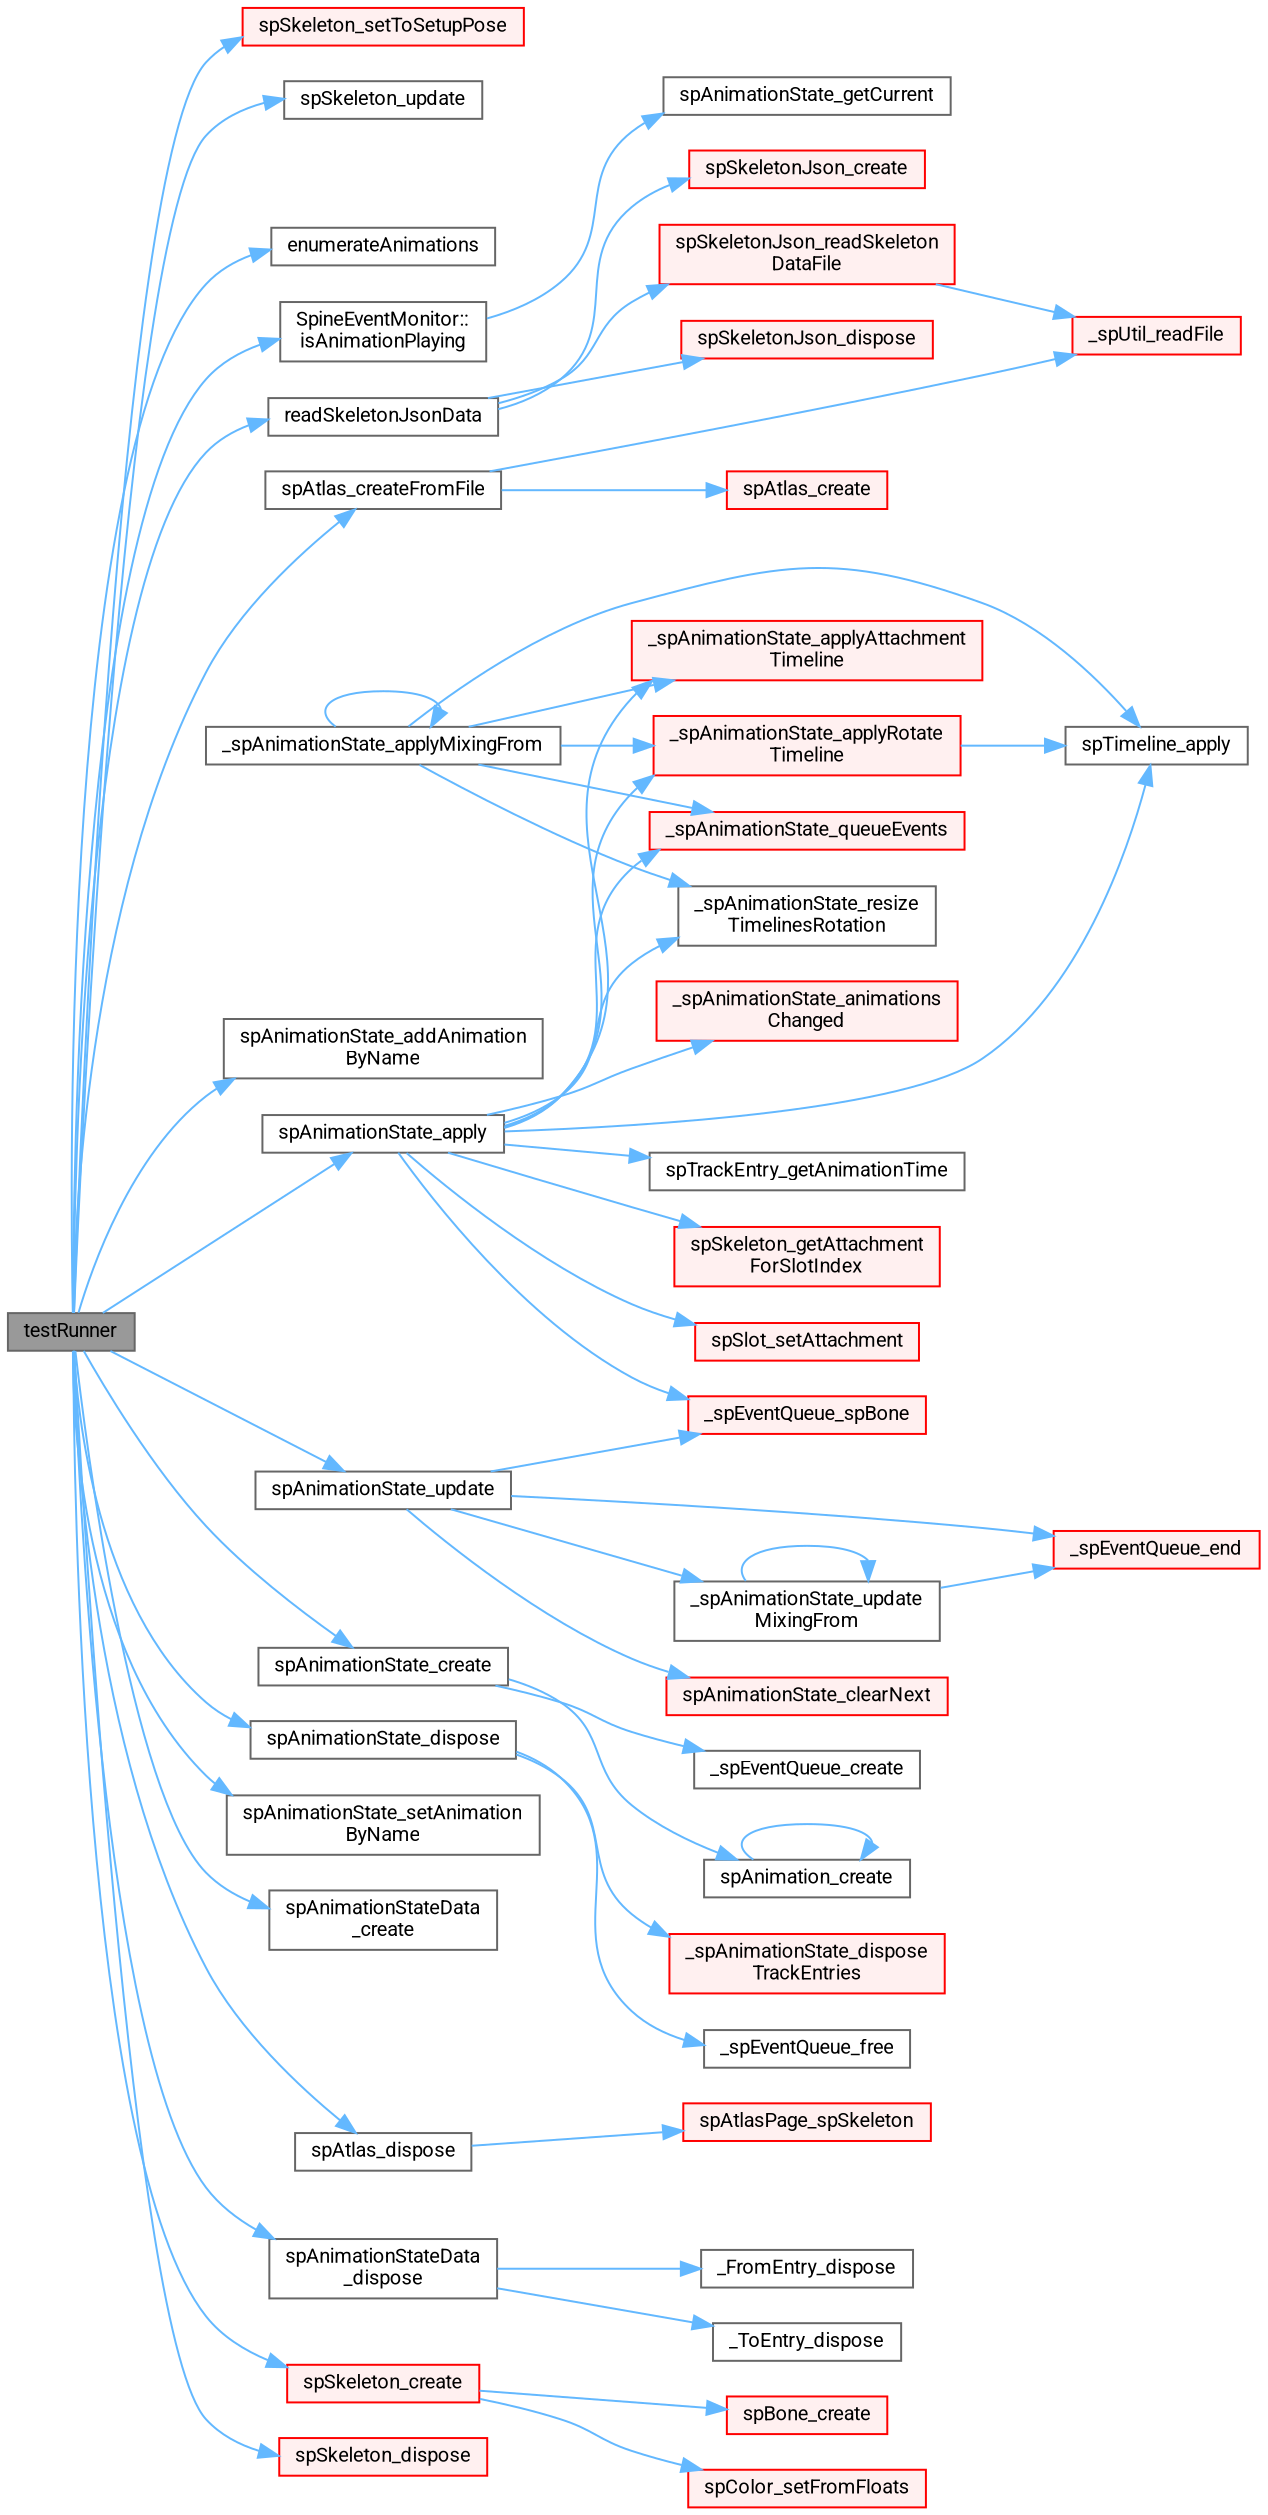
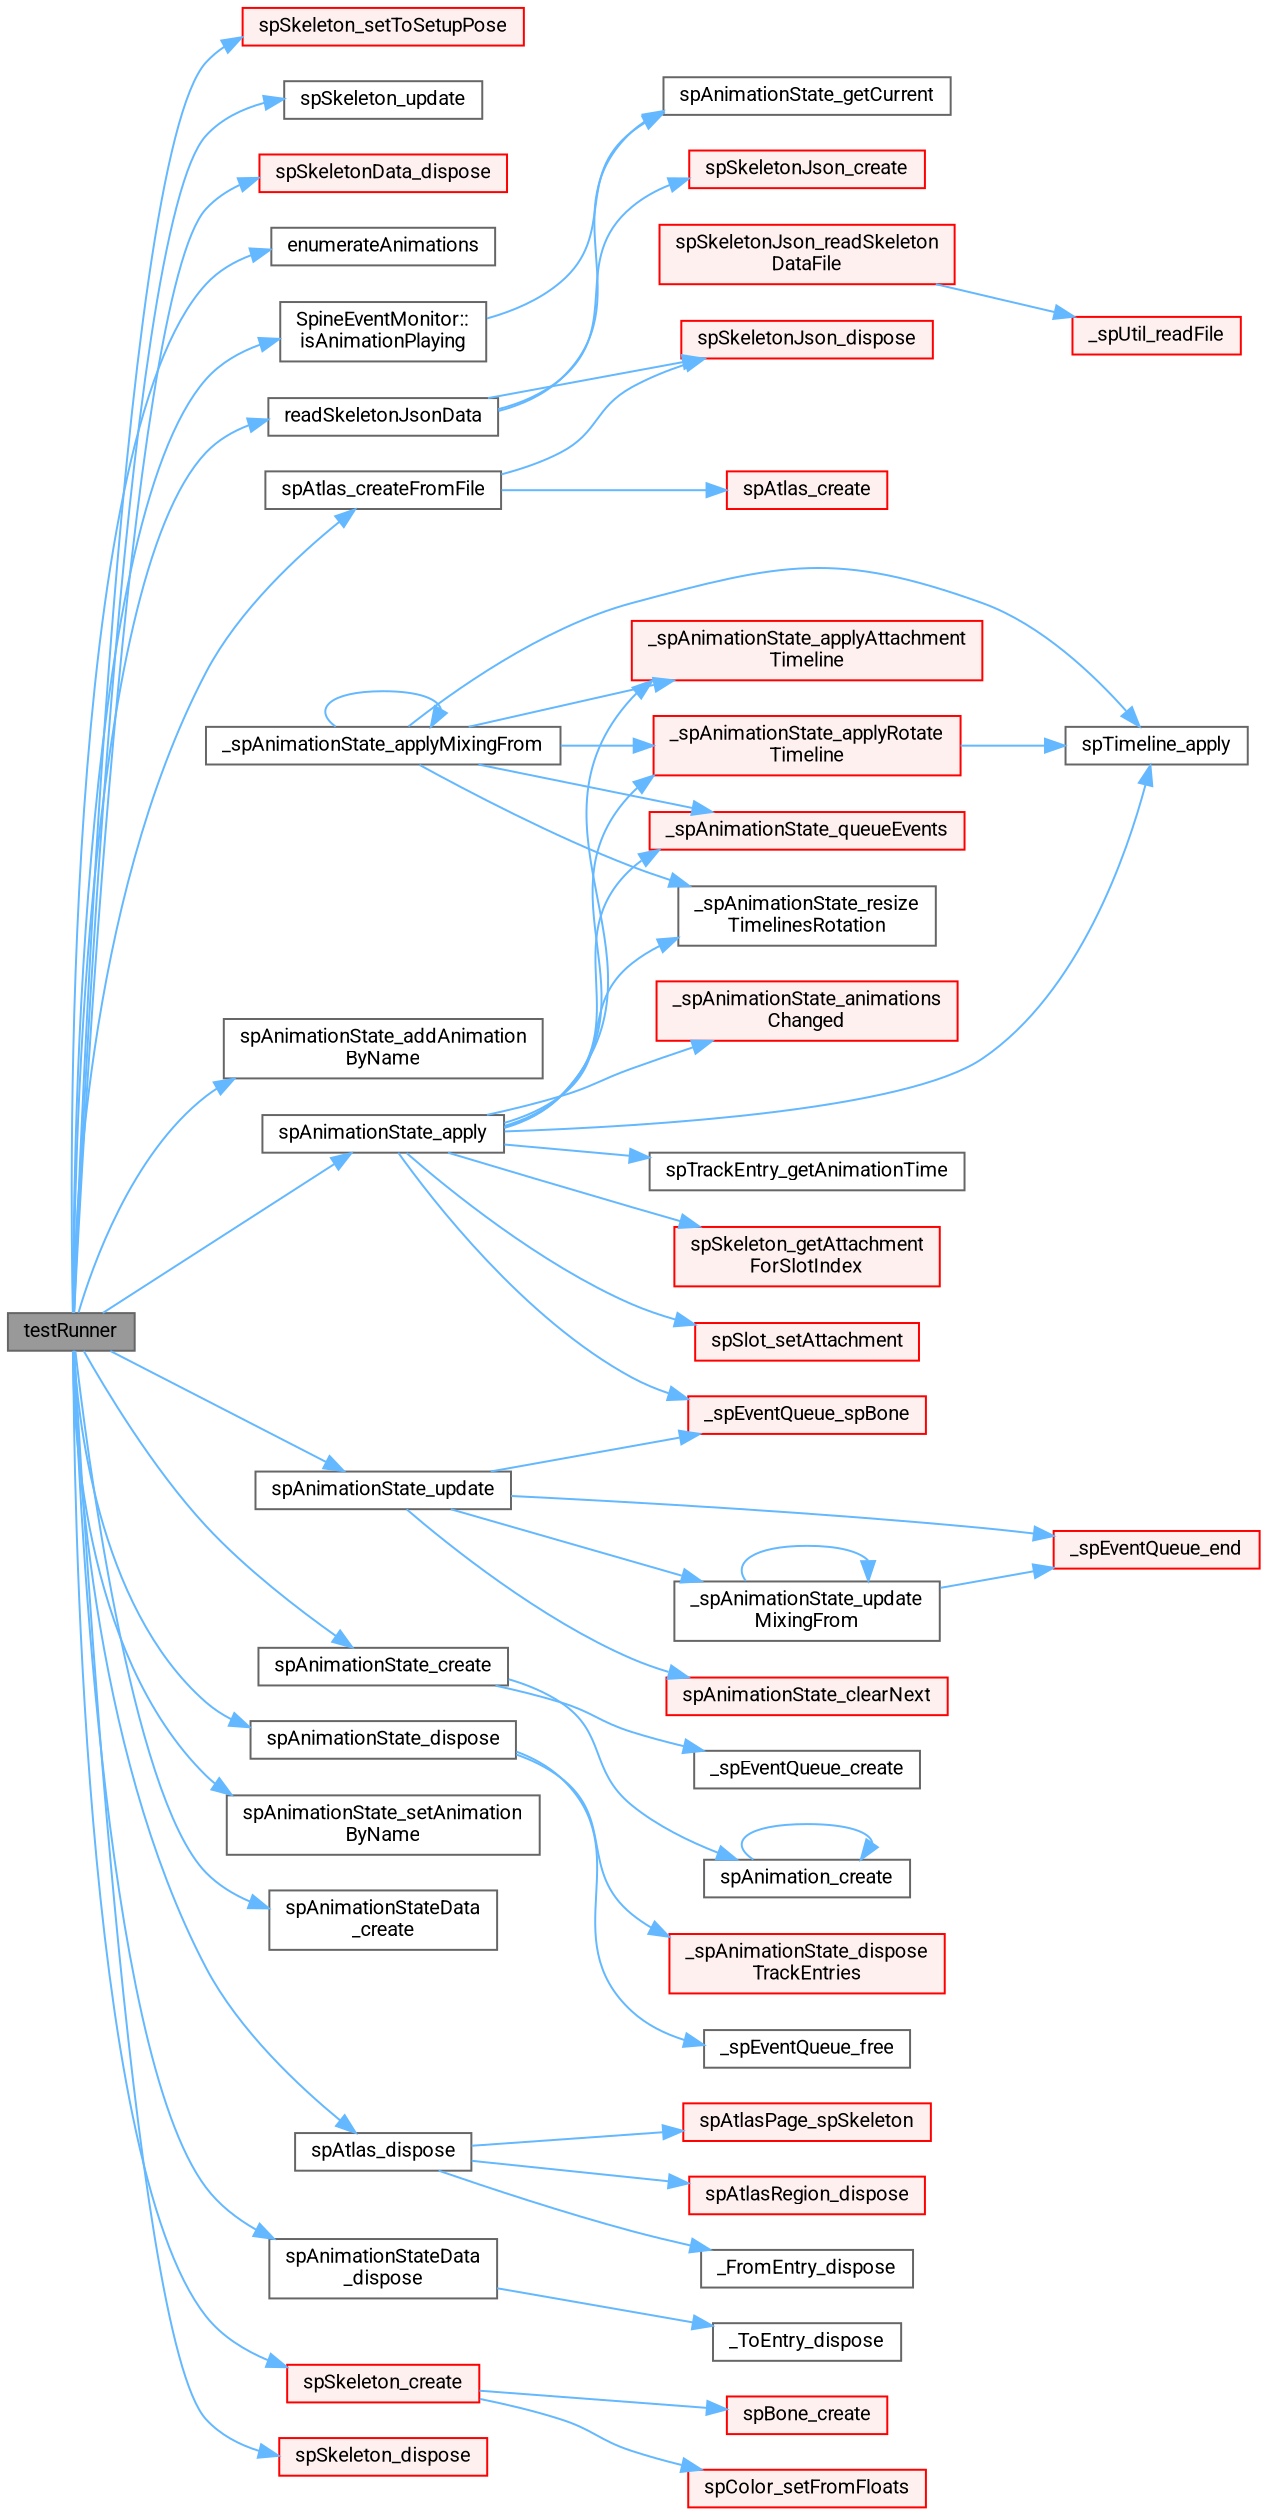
none -> (383, 173)
(605, 328) -> (597, 282)
(773, 418) -> (595, 422)
none -> (807, 2195)
(589, 2269) -> (564, 2211)
